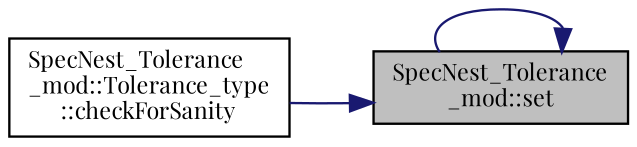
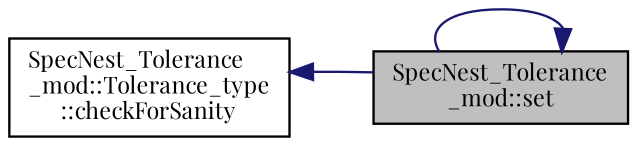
(320, 103) -> (343, 72)
